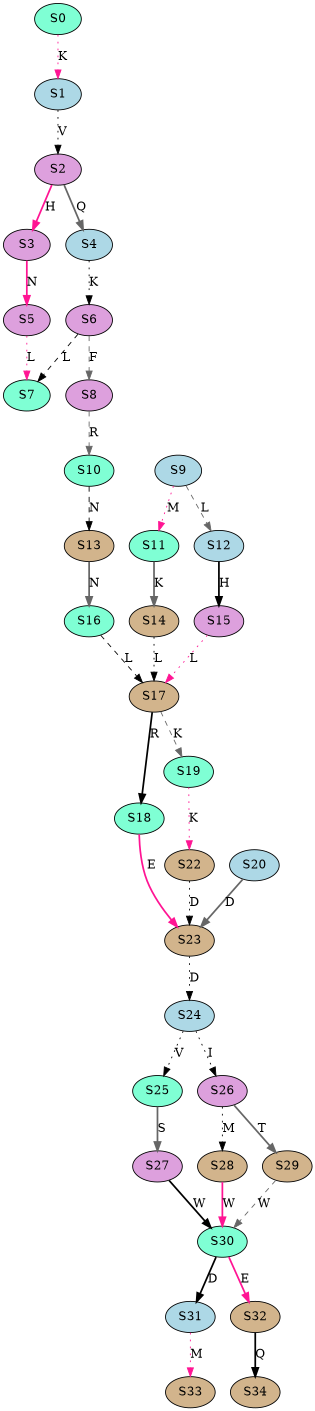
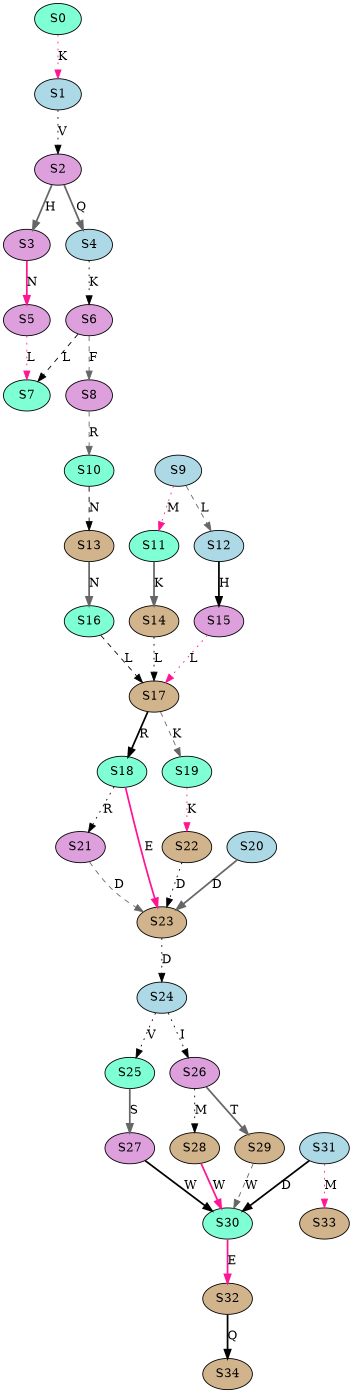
(44, 203) -> (44, 203)
none -> (80, 847)
(208, 1275) -> (280, 1183)
